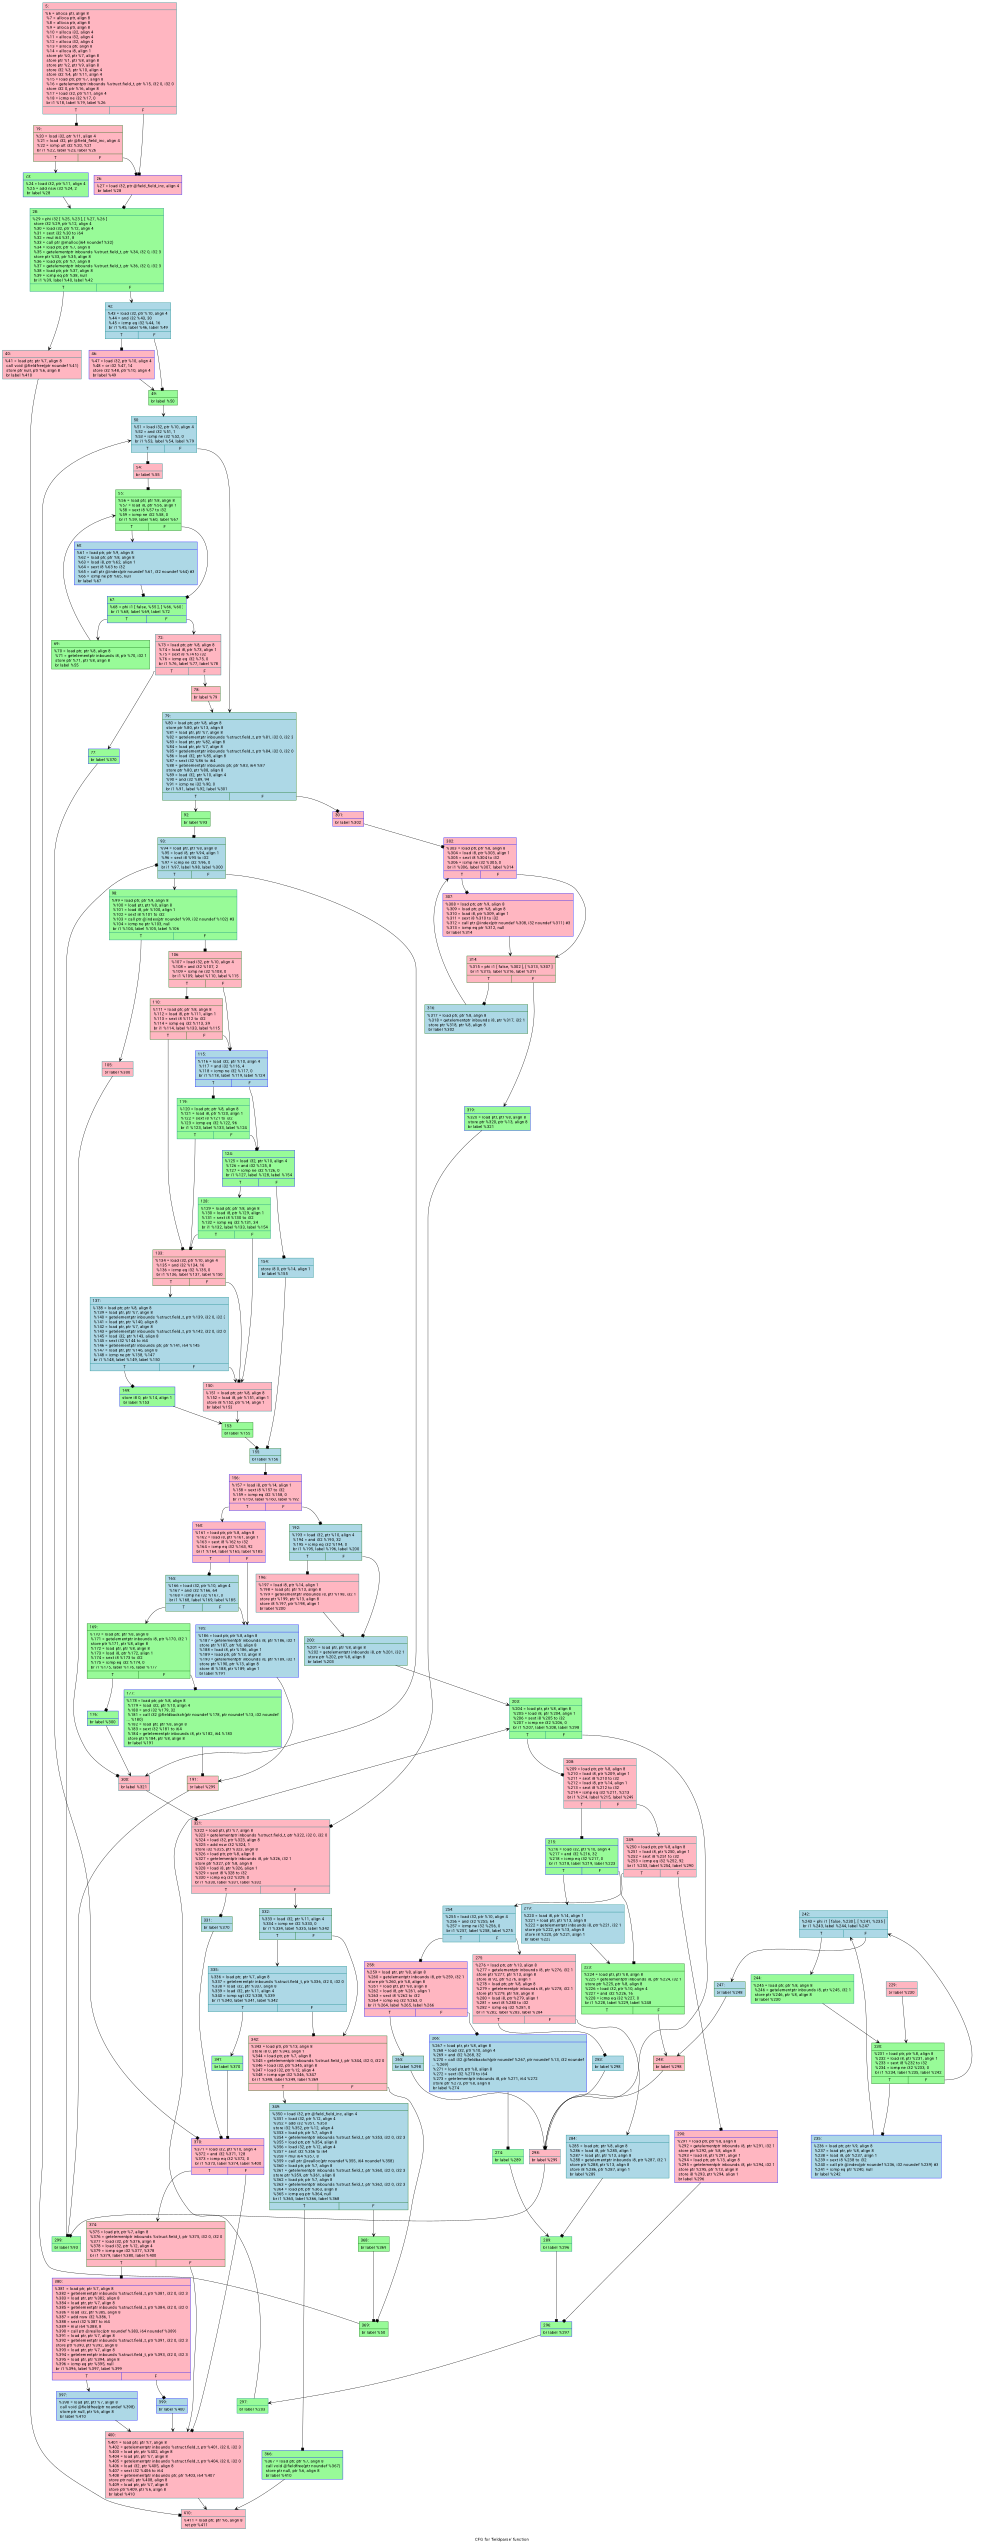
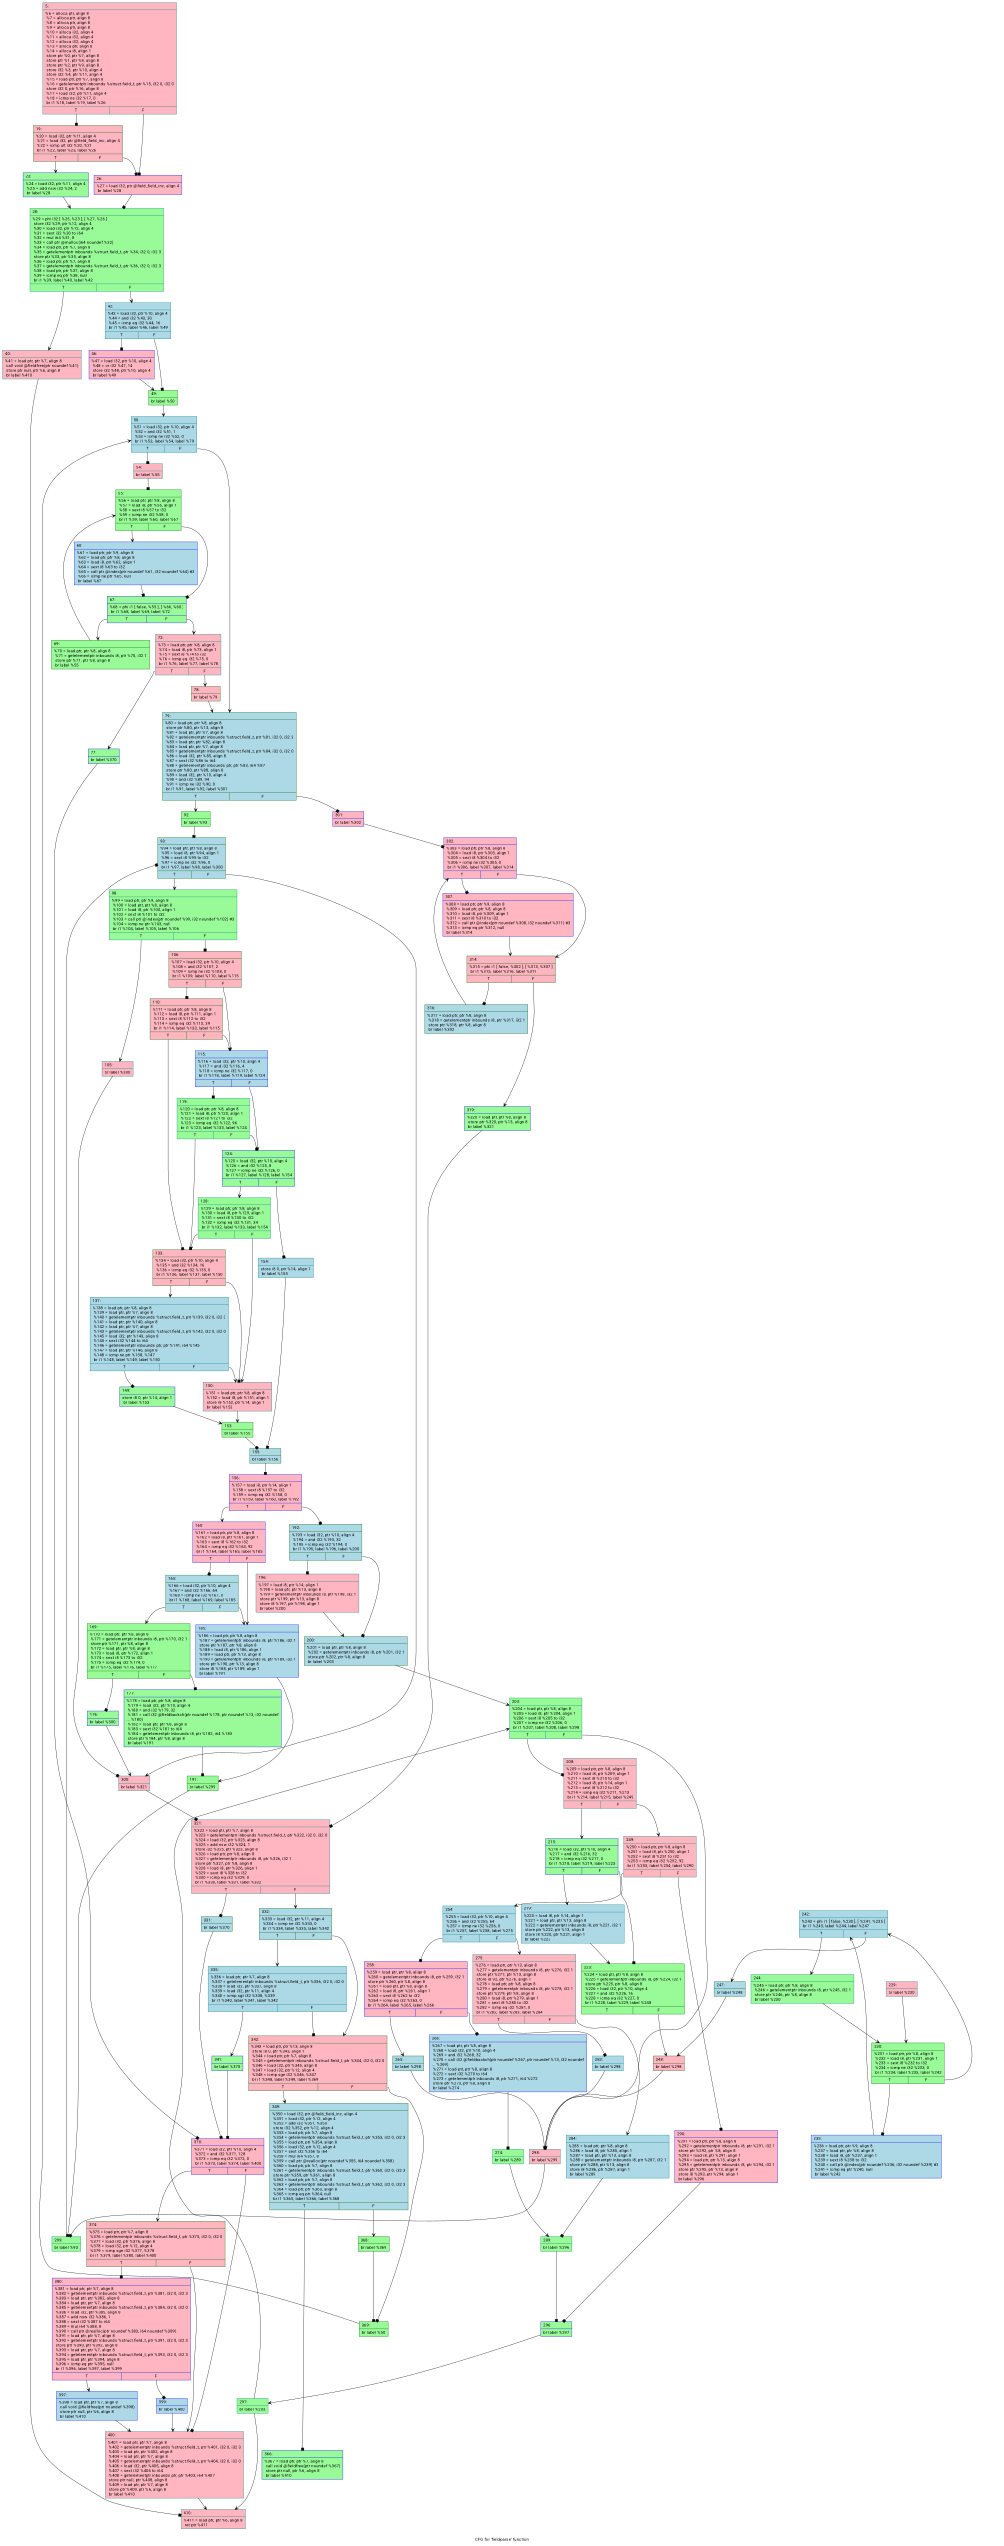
(203, 1783) -> (203, 1783)
(582, 1822) -> (582, 1822)
(262, 2495) -> (257, 2463)
